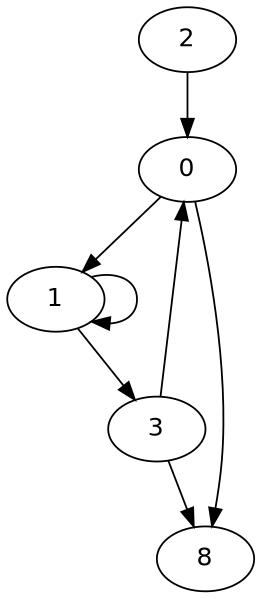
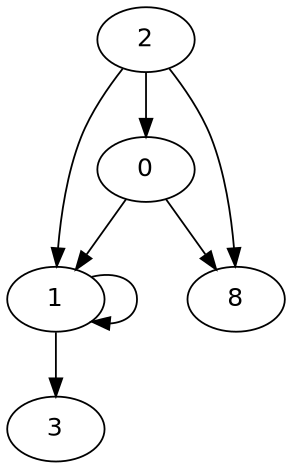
none -> (76, 153)
(171, 308) -> none
(178, 485) -> (217, 153)
